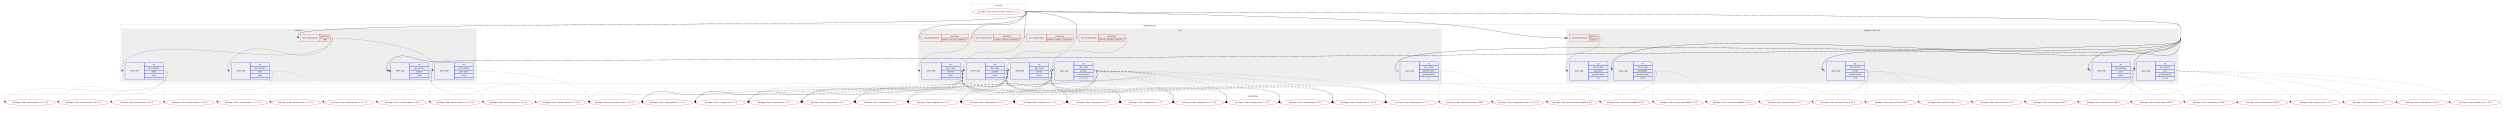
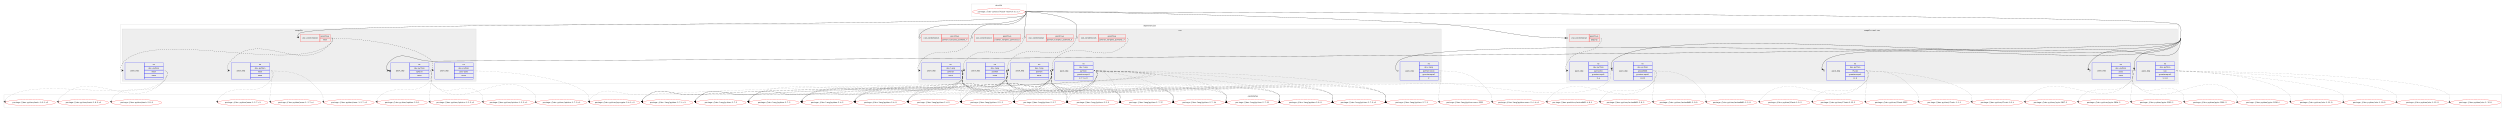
(190, 103) -> none
